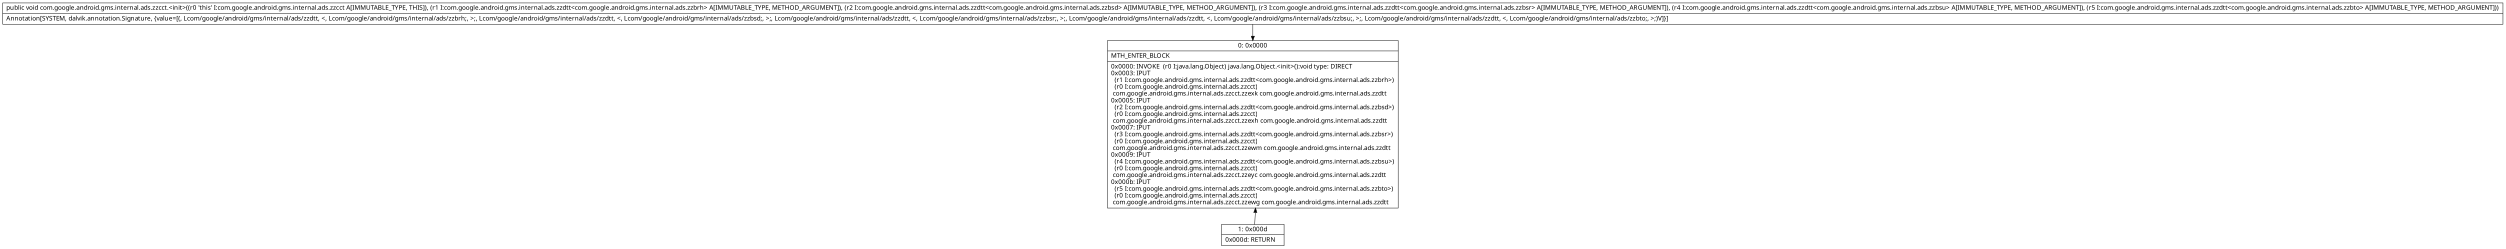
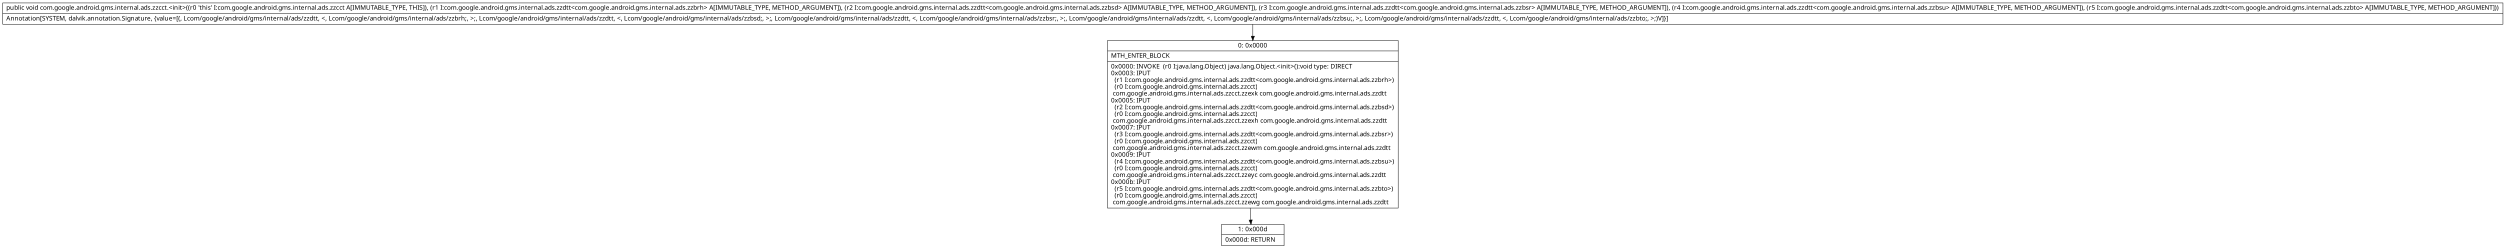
(1255, 219) -> (1250, 214)
